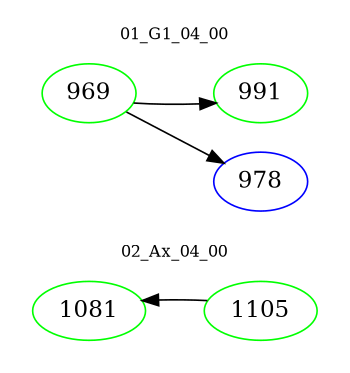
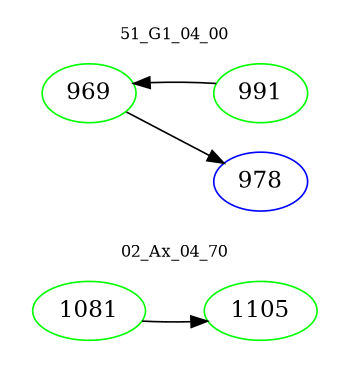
(175, 35) -> (175, 35)
(167, 104) -> (183, 82)
(175, 253) -> (175, 253)
(183, 300) -> (166, 322)
